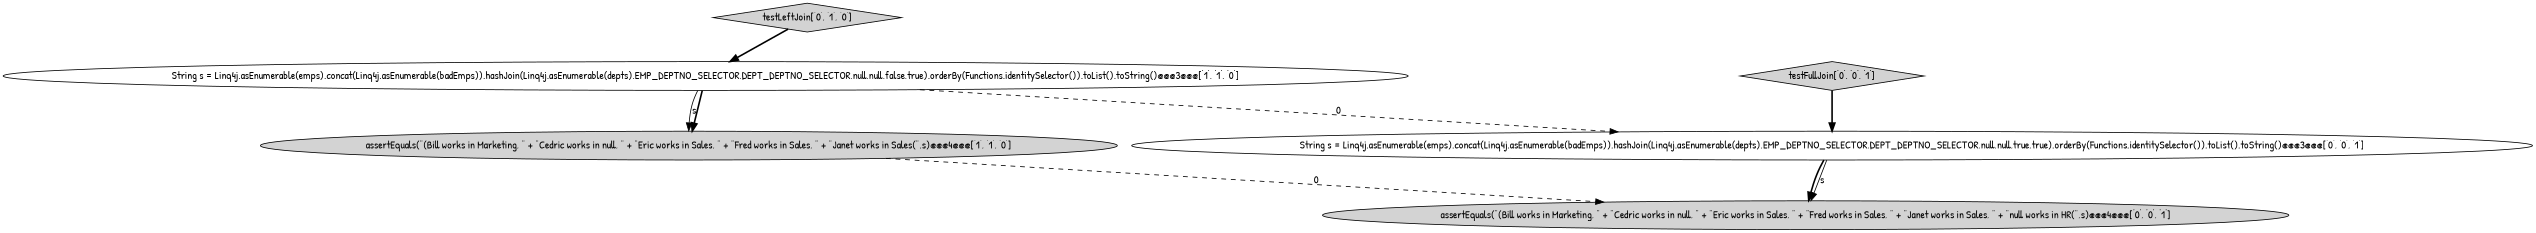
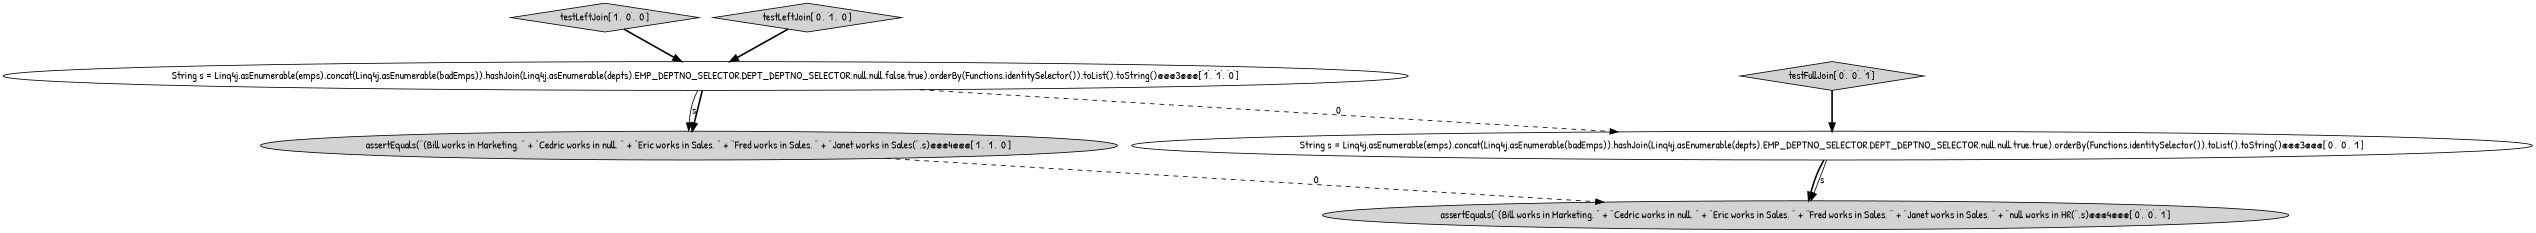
none -> (605, 18)
